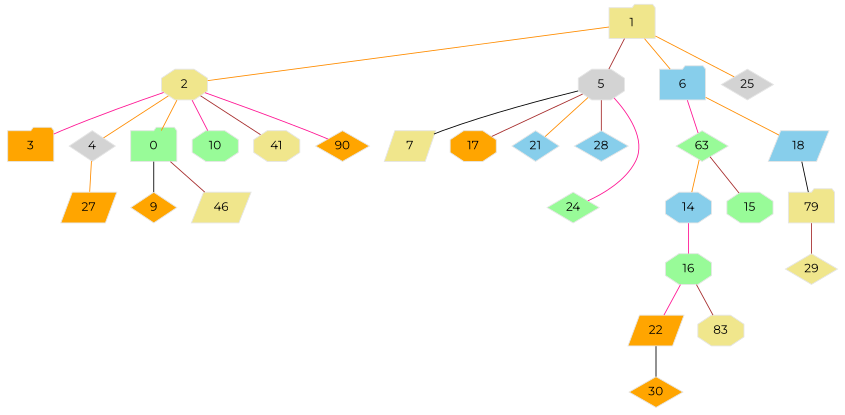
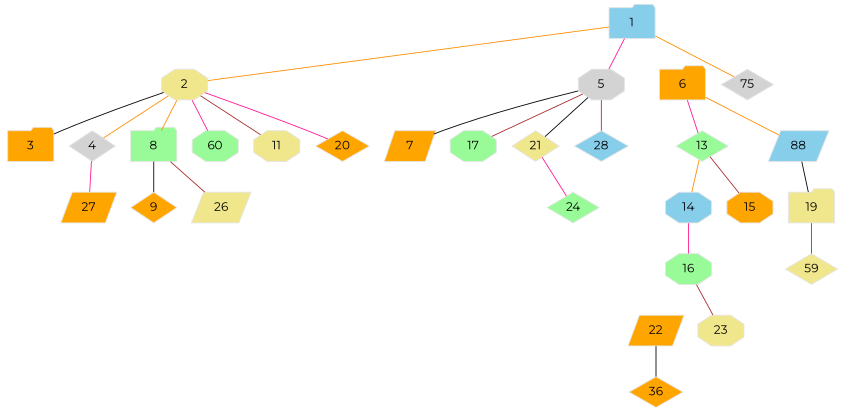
(632, 23) -> (632, 23)
(617, 54) -> (617, 54)
(657, 54) -> none
(682, 85) -> (682, 85)
(747, 85) -> (747, 85)
(108, 112) -> (108, 112)
(567, 117) -> (567, 117)
(154, 146) -> (154, 146)
(215, 146) -> (215, 146)
(277, 146) -> (277, 146)
(343, 146) -> (343, 146)
(410, 146) -> (410, 146)
(473, 146) -> (473, 146)
(536, 146) -> (536, 146)
(702, 146) -> (702, 146)
(799, 146) -> (799, 146)
(637, 158) -> (554, 177)
(91, 176) -> (91, 176)
(221, 208) -> (221, 208)
(750, 208) -> (750, 208)
(811, 208) -> (811, 208)
(811, 269) -> (811, 269)
(672, 300) -> none
(721, 331) -> (721, 331)
(656, 392) -> (656, 392)
